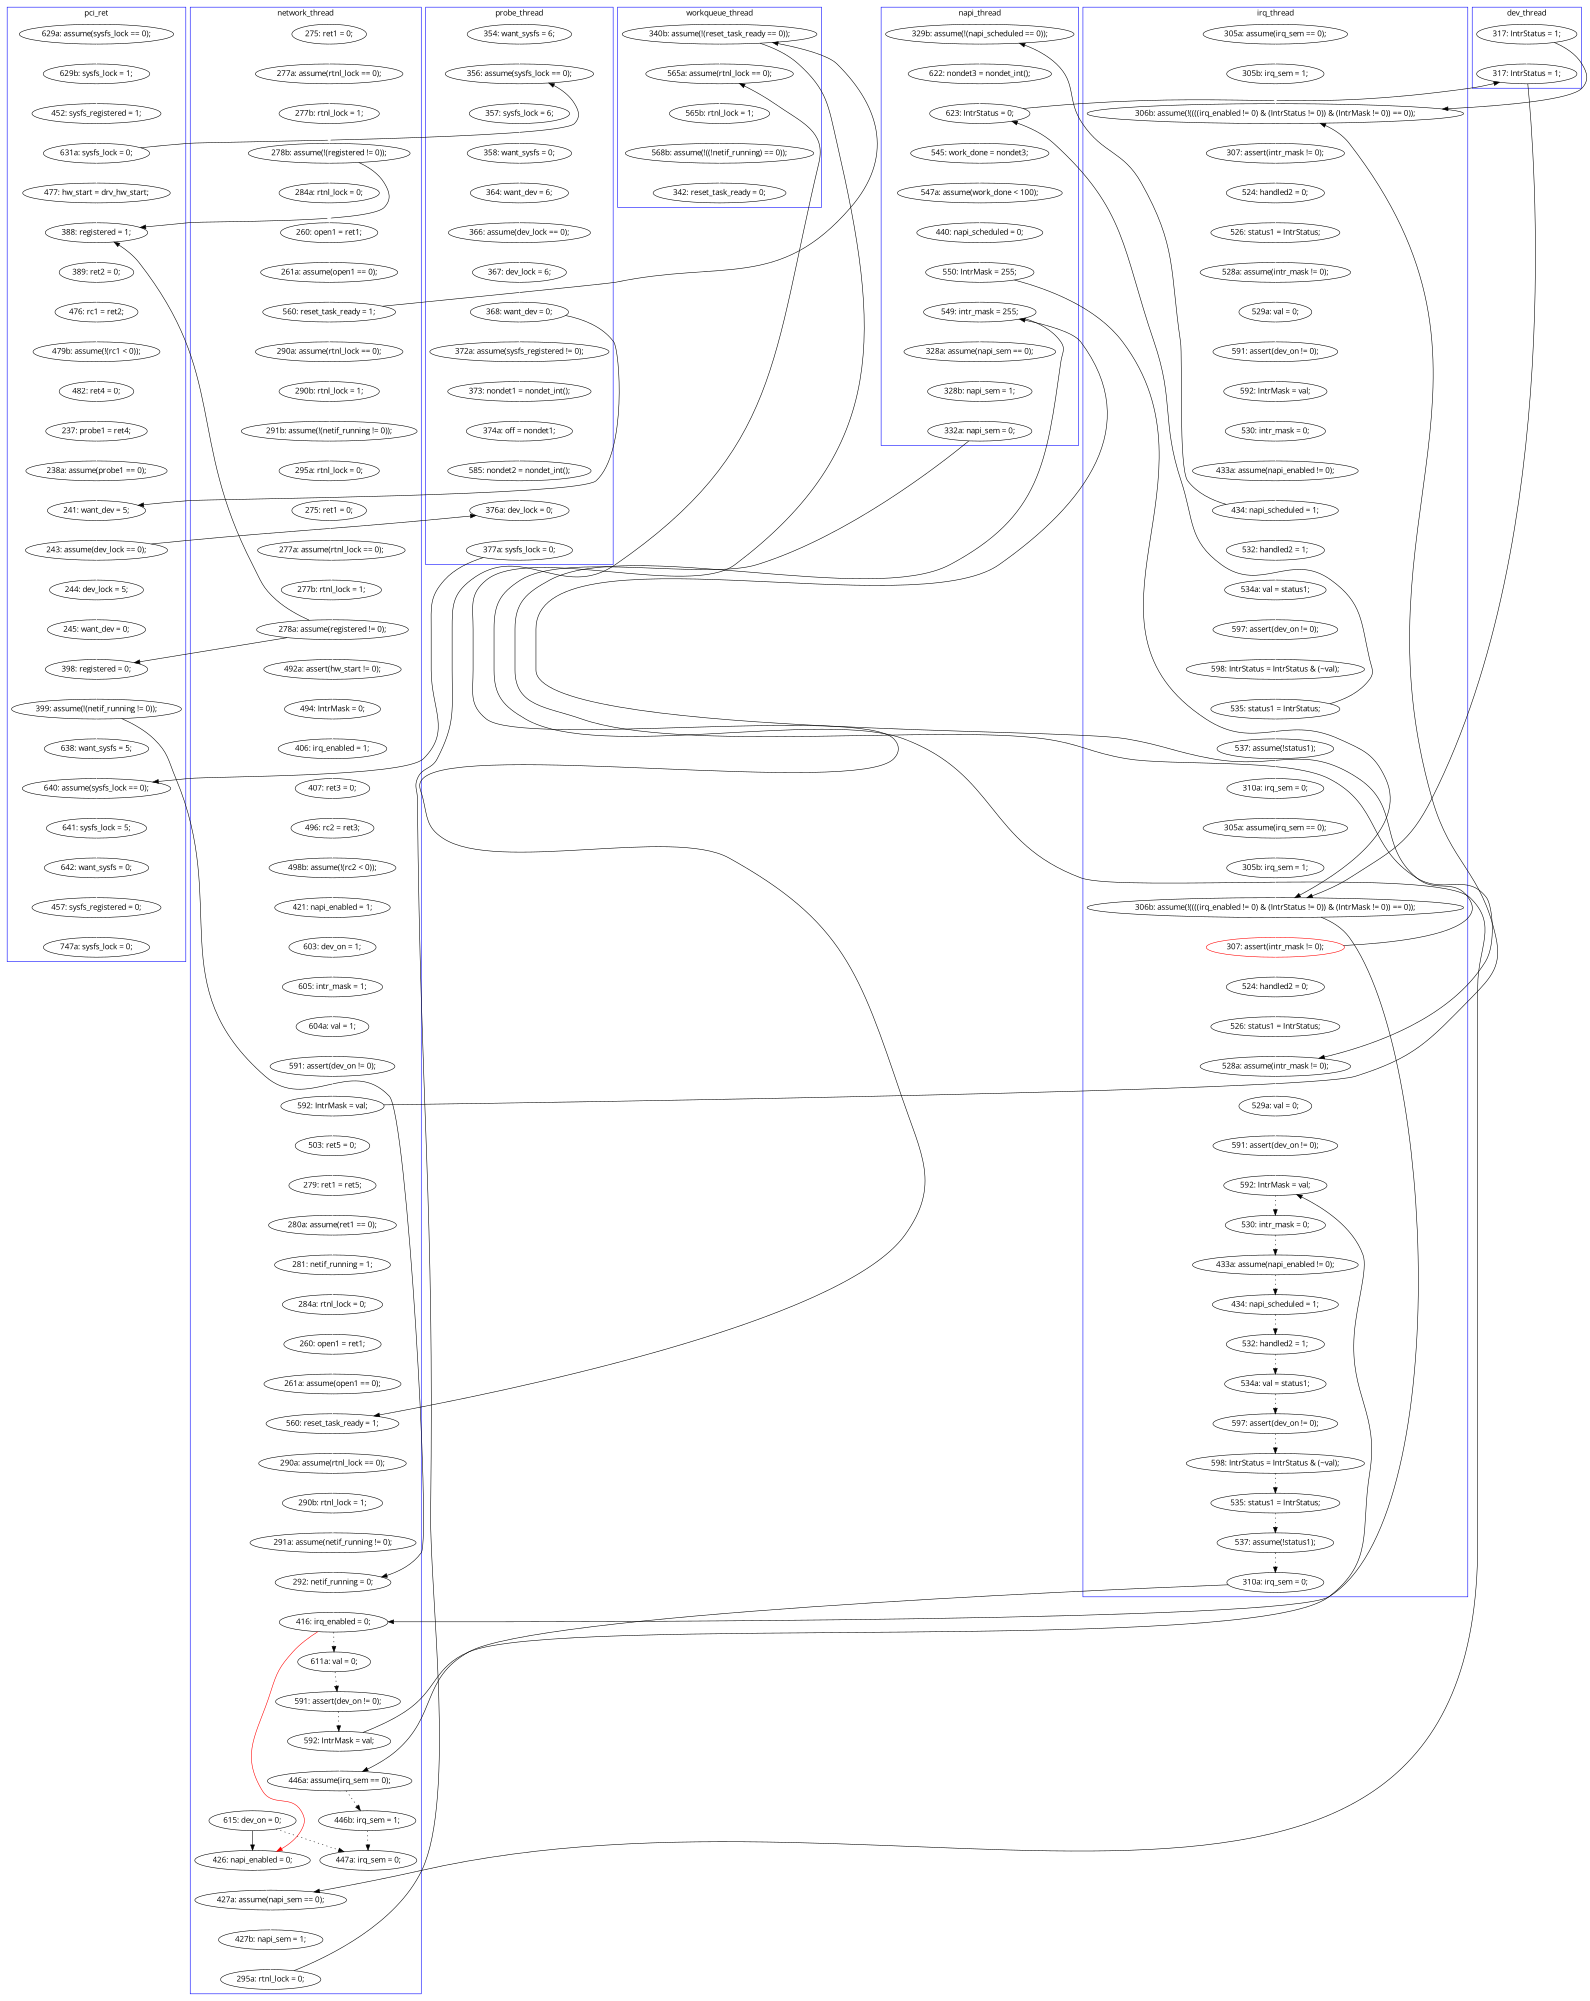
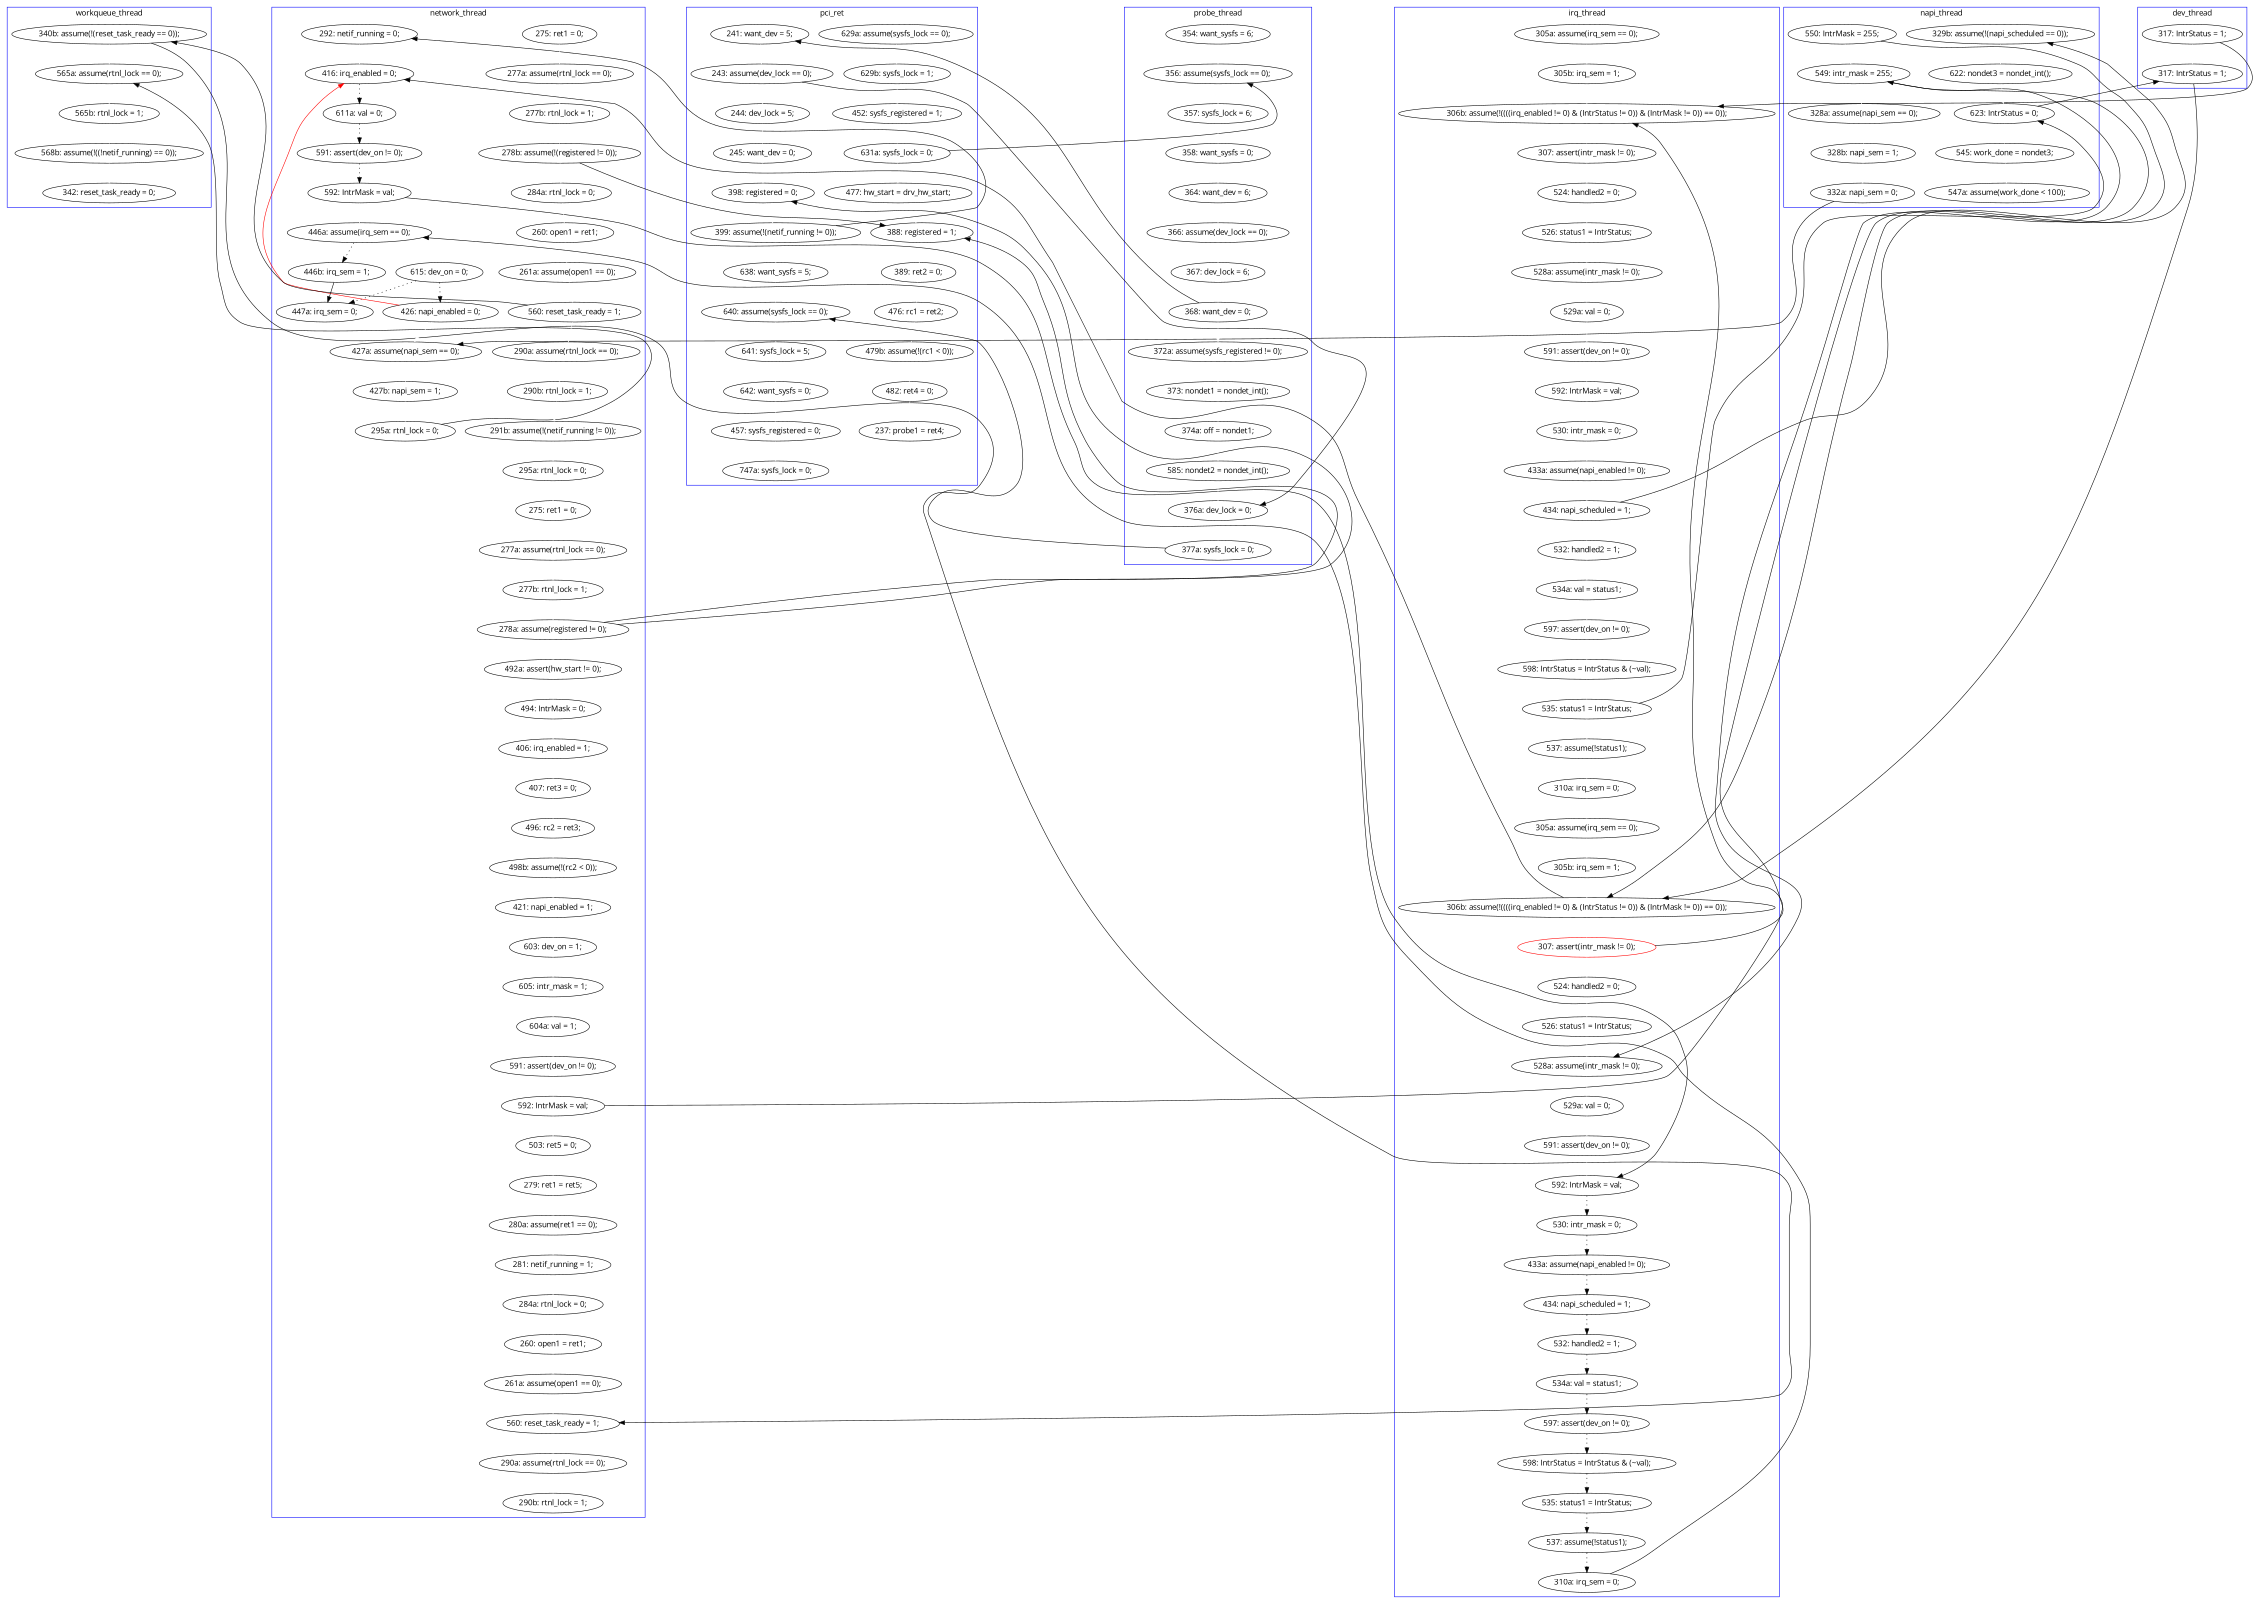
(980, 233) -> none
(96, 471) -> none
(333, 1543) -> none
(252, 1748) -> (263, 234)
(253, 1838) -> (440, 290)
(368, 1838) -> (332, 289)
